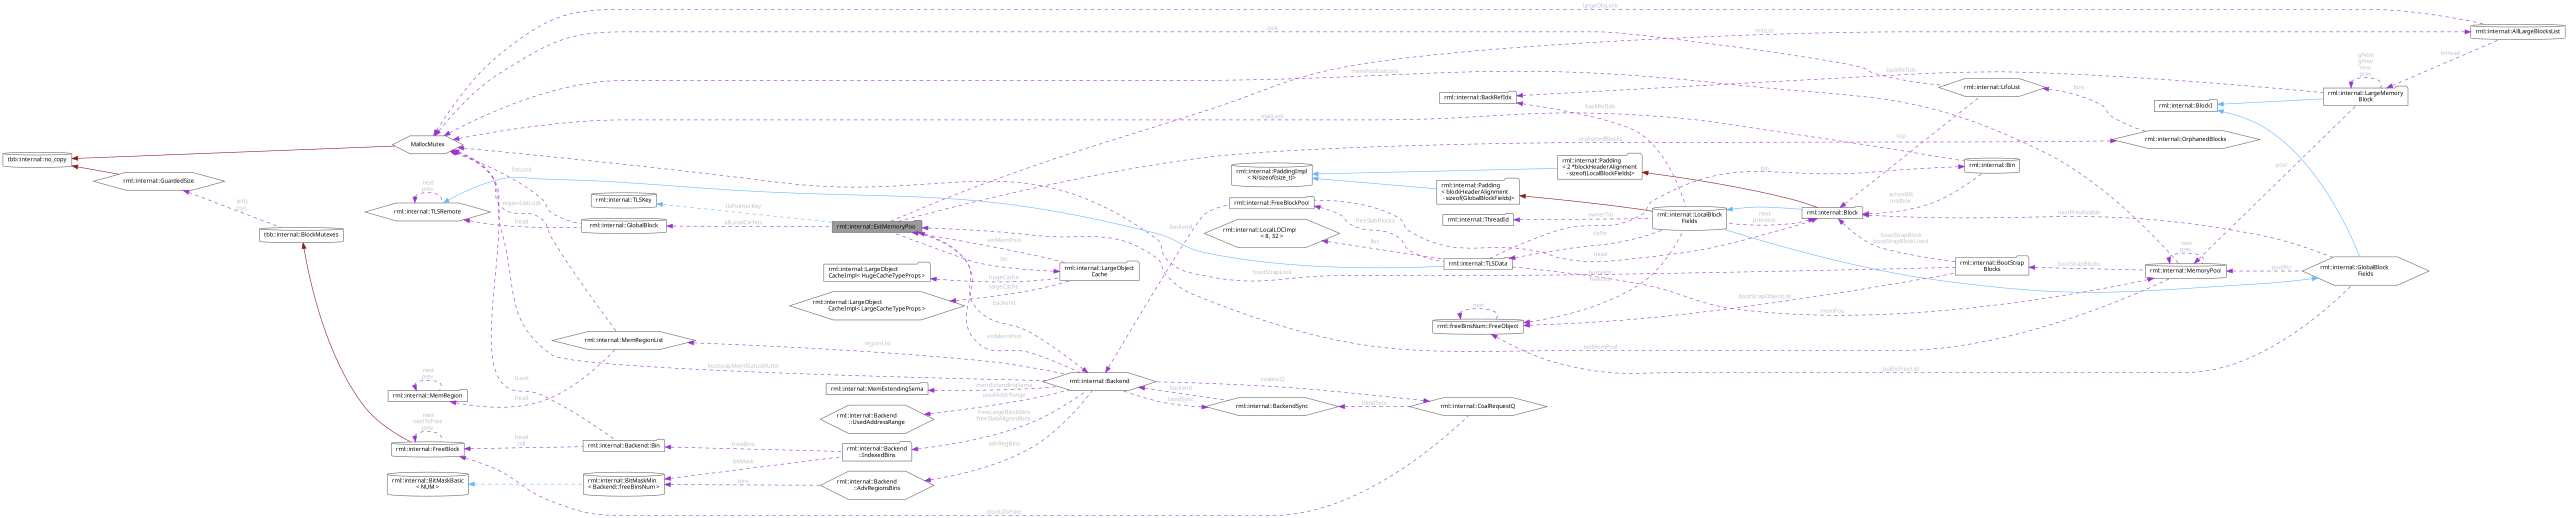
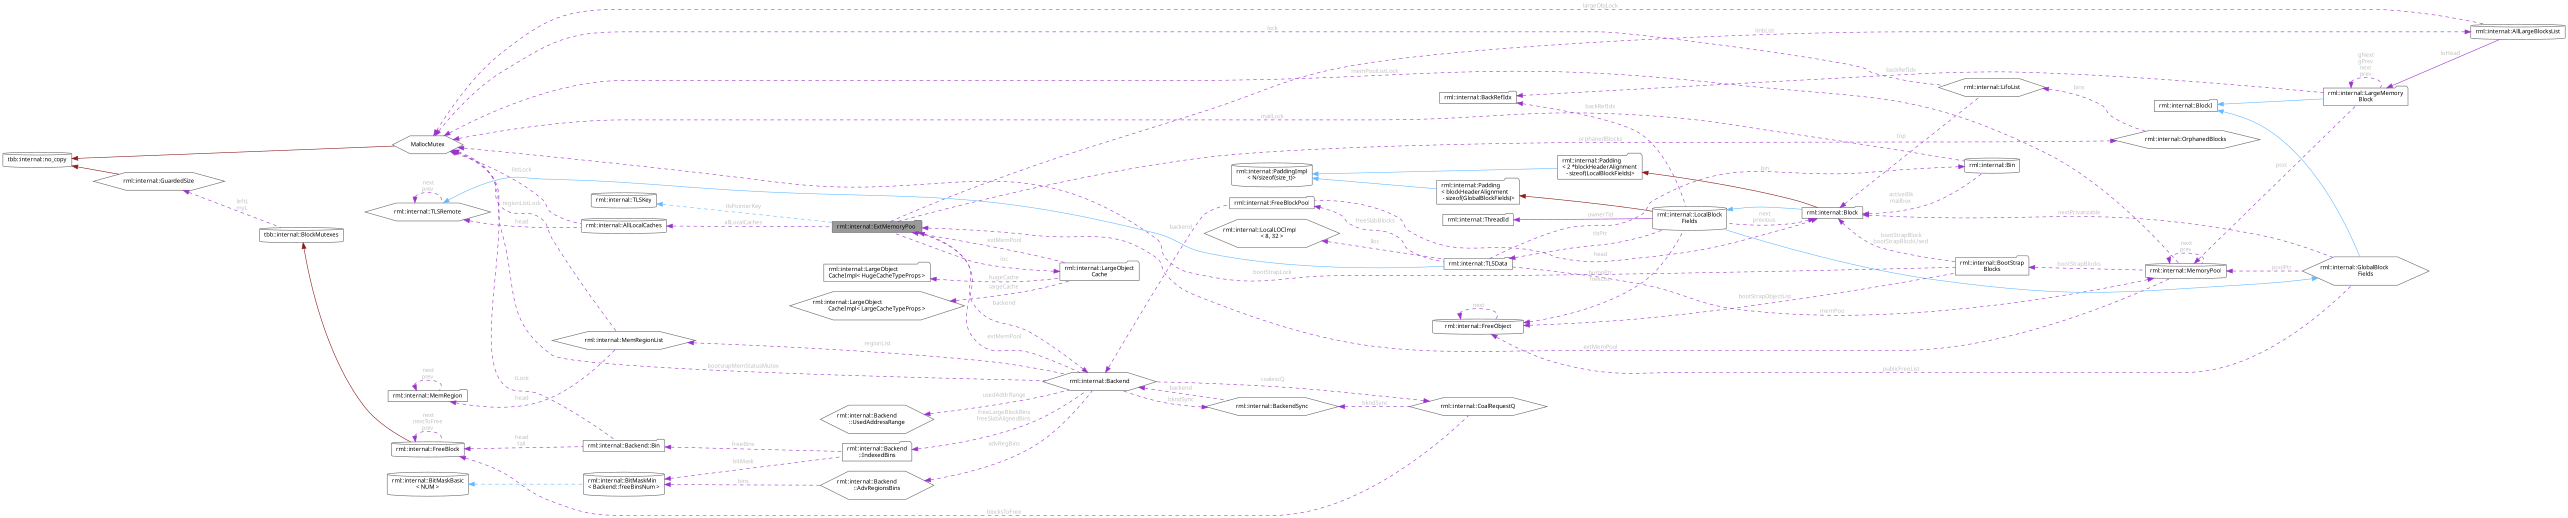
(2446, 63) -> (2446, 63)
(1586, 219) -> (1586, 219)
(624, 226) -> (624, 226)
(1478, 327) -> (1478, 327)
(877, 389) -> none
